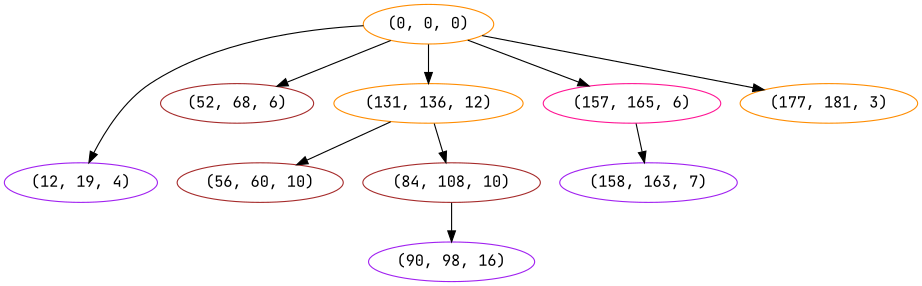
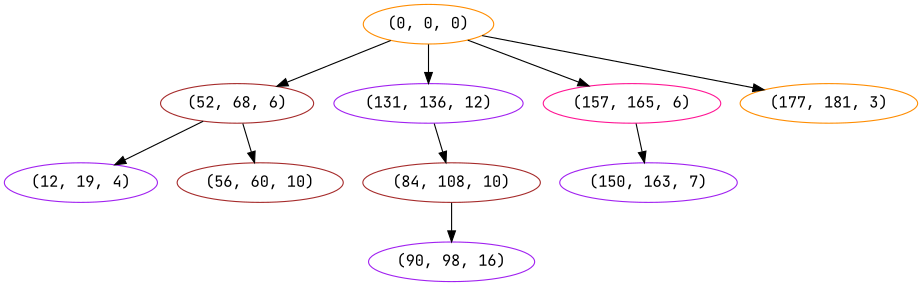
(210, 55) -> (164, 141)
(428, 103) -> (428, 103)
(349, 141) -> (247, 138)
(648, 183) -> (648, 183)
